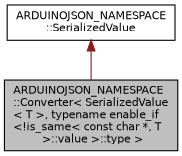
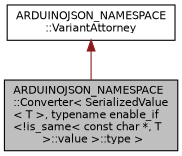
(91, 23) -> (91, 23)
